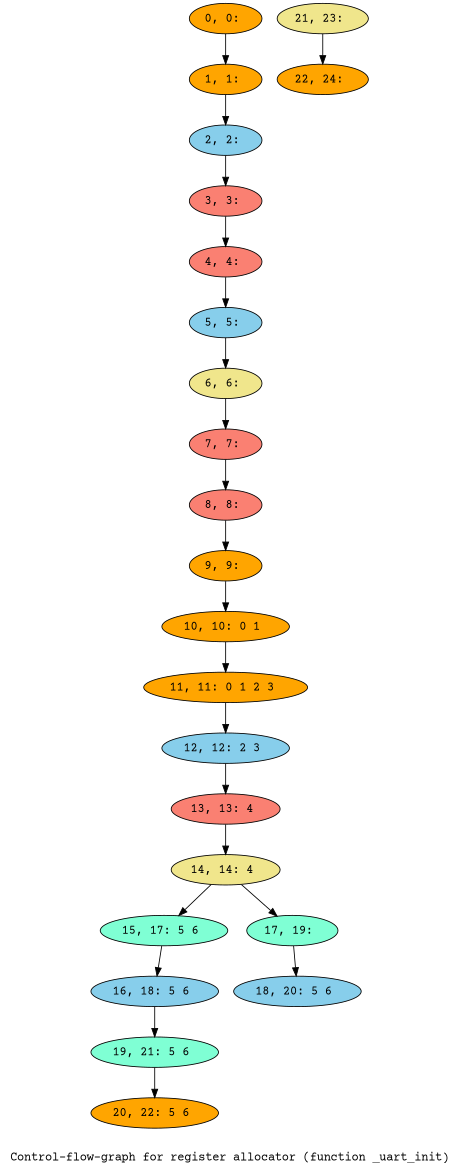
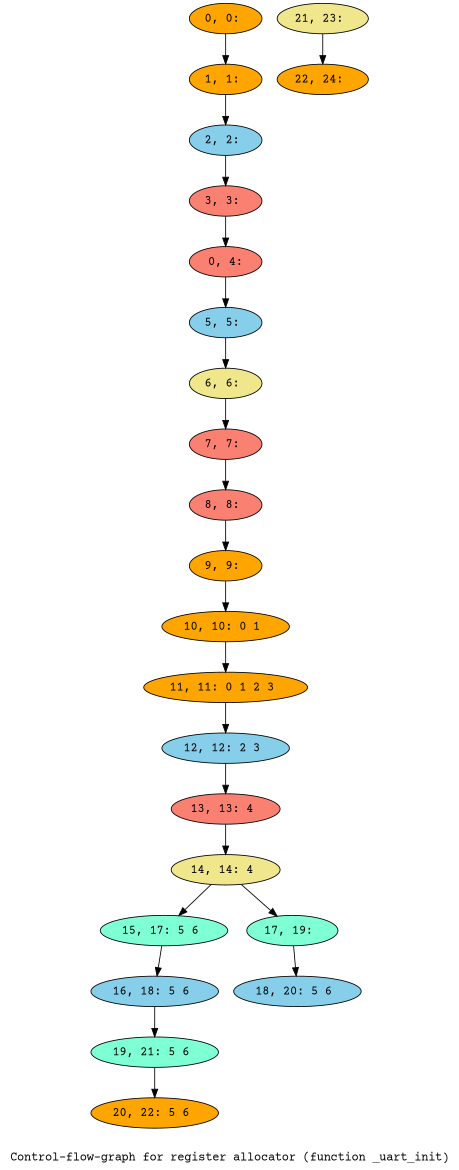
(226, 262) -> (226, 262)
